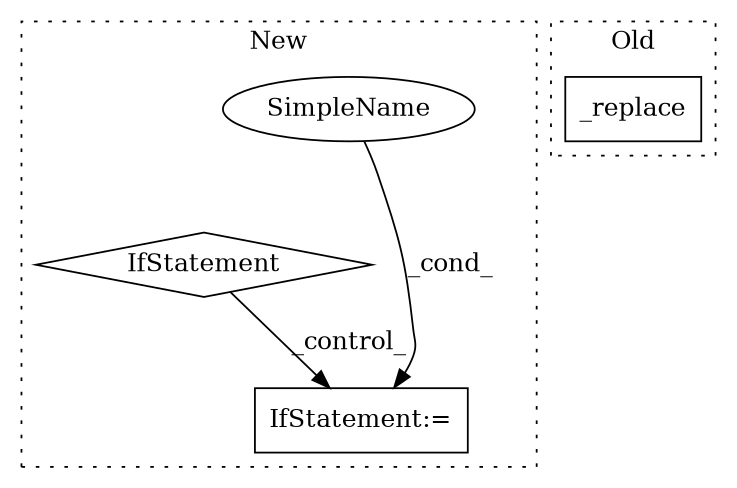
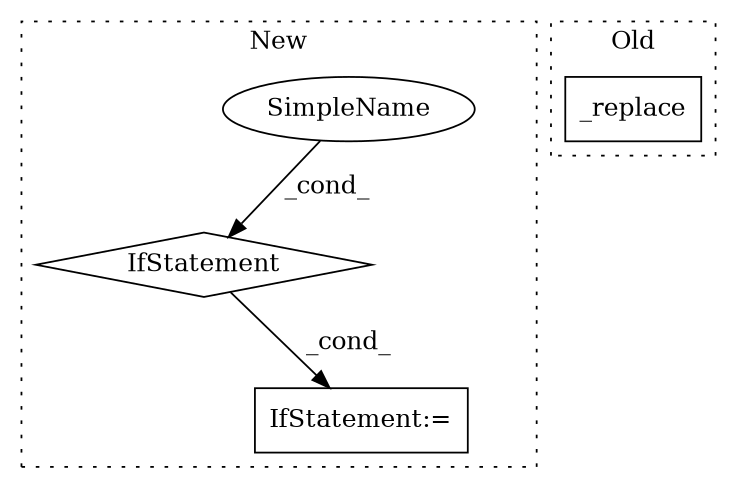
(402, 256) -> (281, 182)
(349, 343) -> (349, 343)
